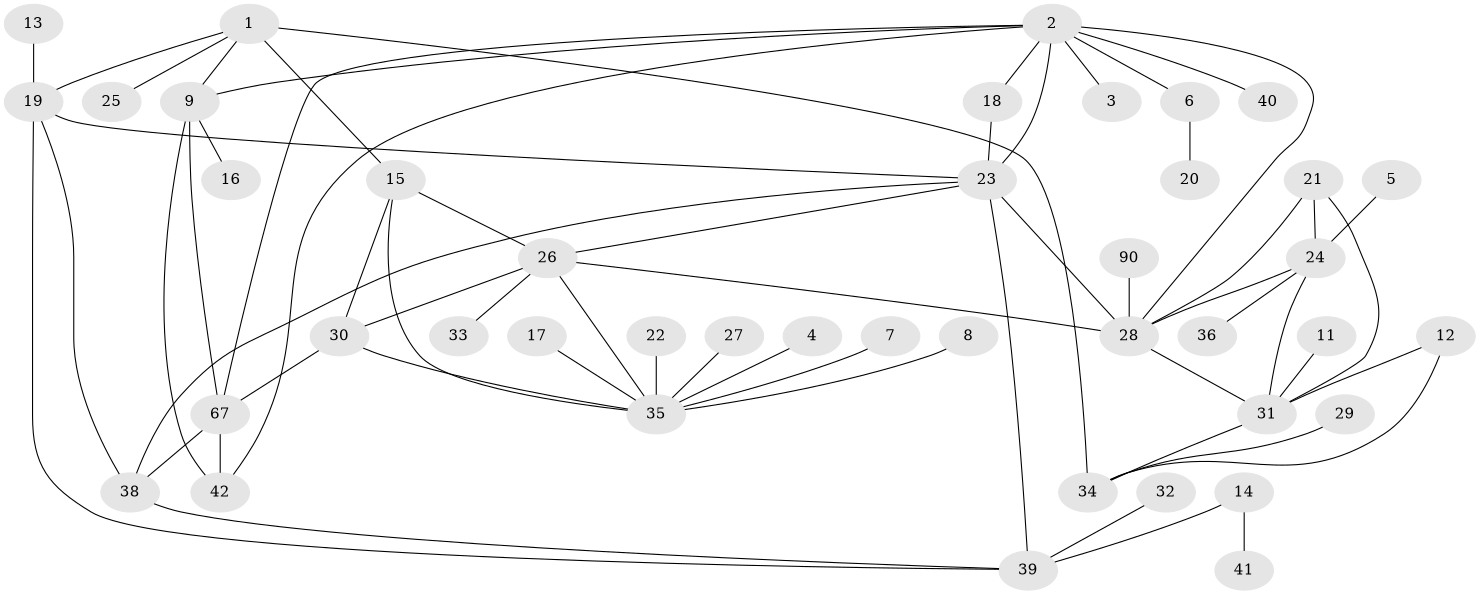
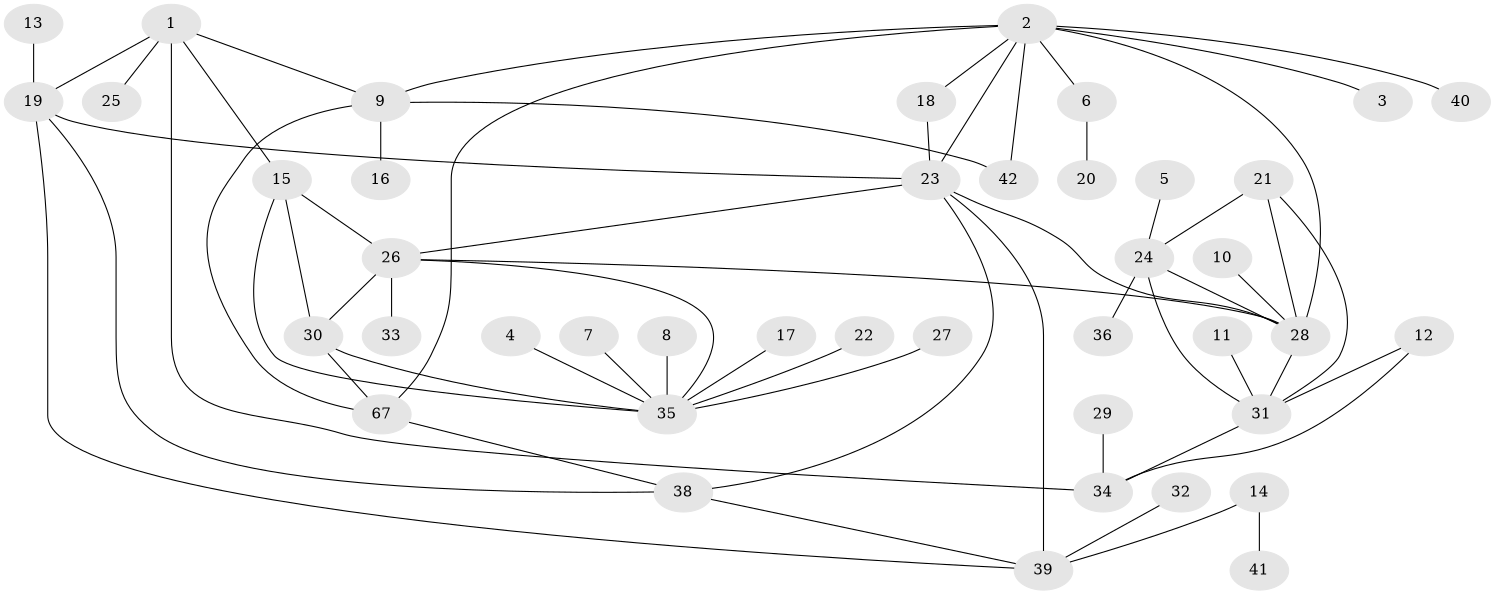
(1129, 258) -> (1222, 258)
(220, 454) -> none
